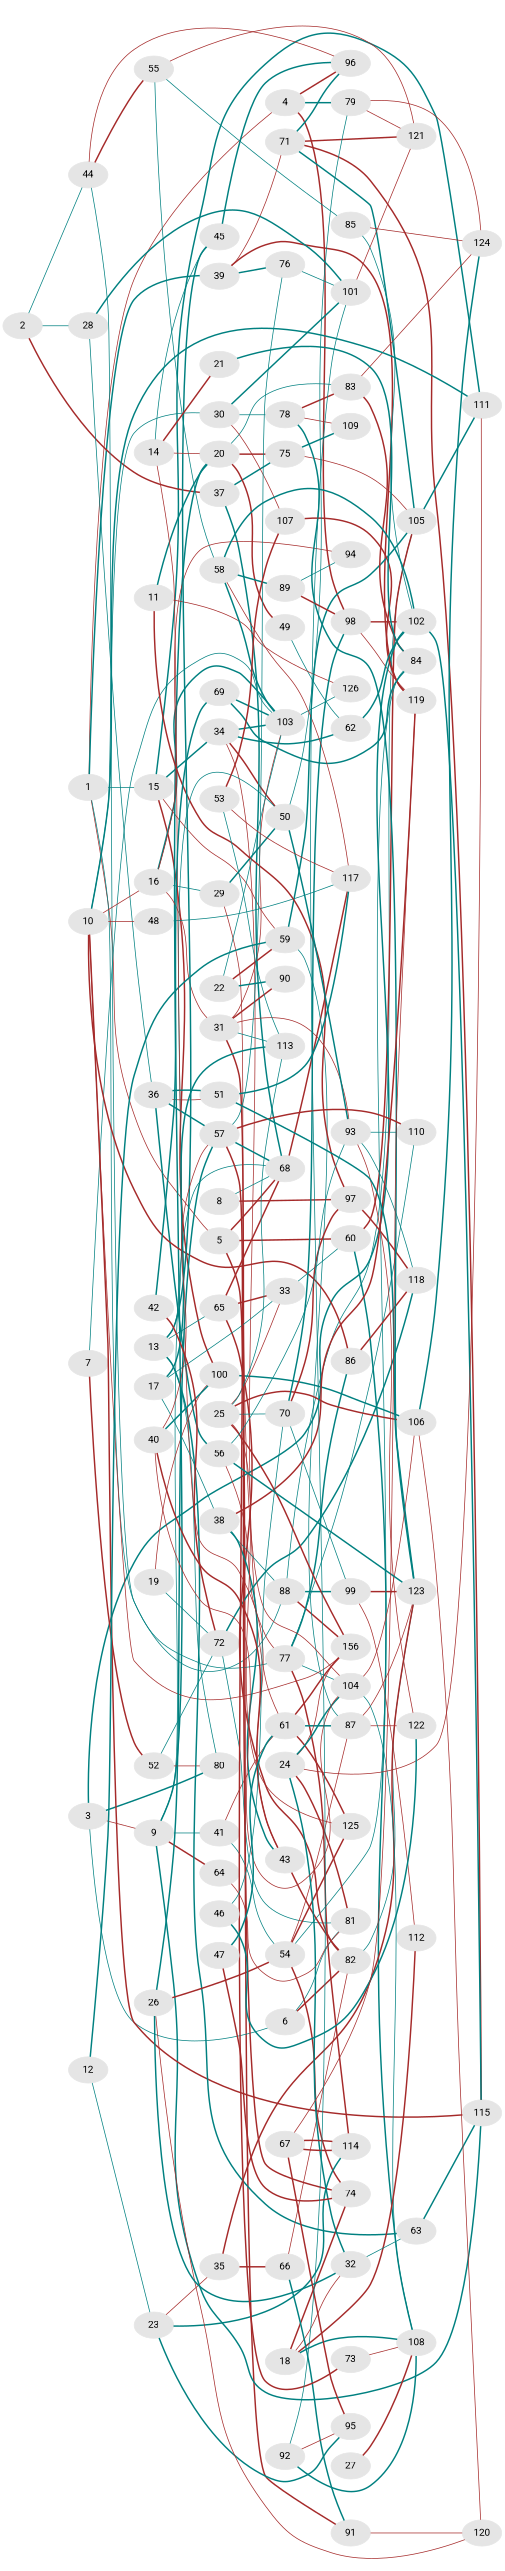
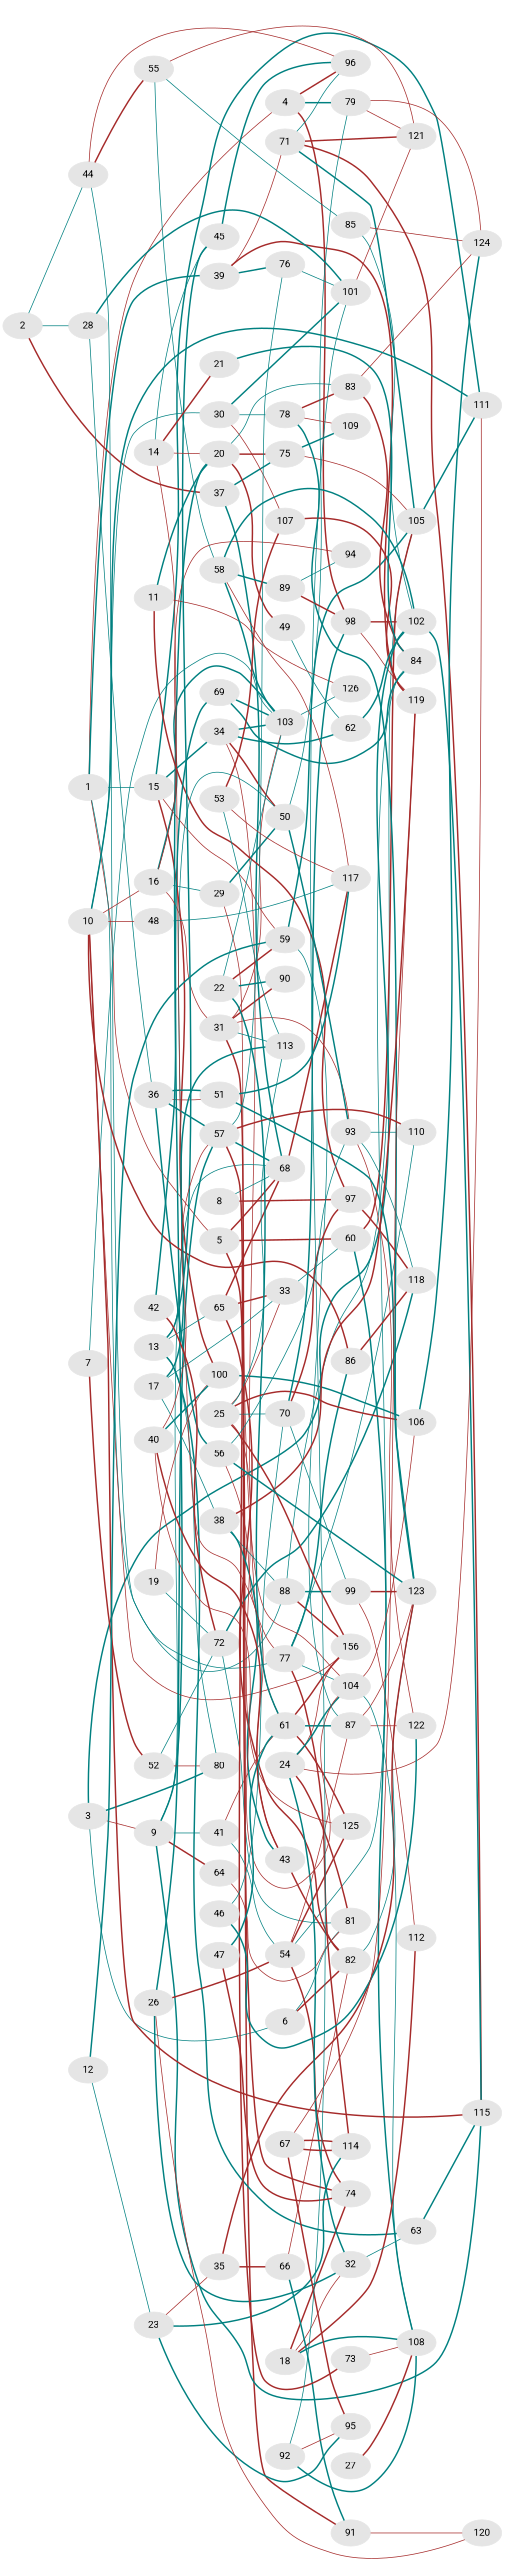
(315, 107) -> (315, 107)
none -> (259, 1427)
(456, 1977) -> none
